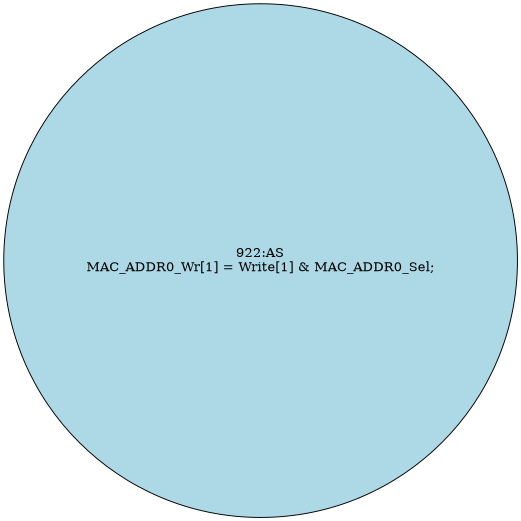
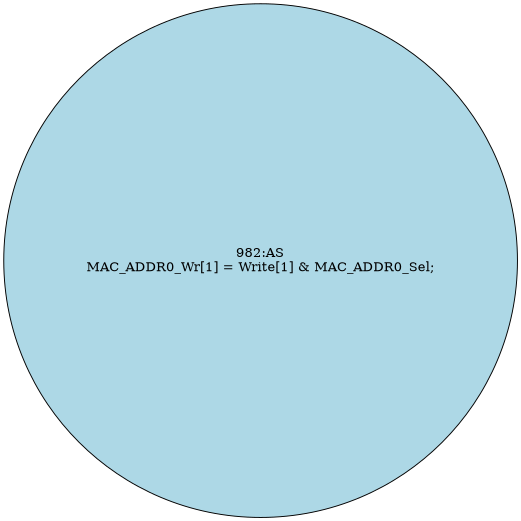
(261, 261) -> (261, 261)
